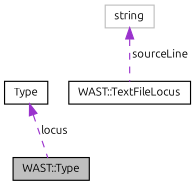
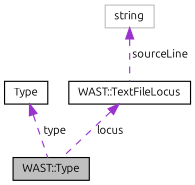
(53, 131) -> (53, 131)
none -> (86, 135)
